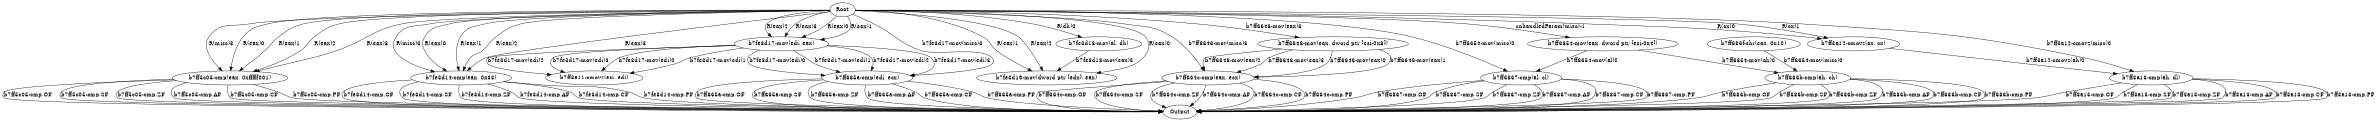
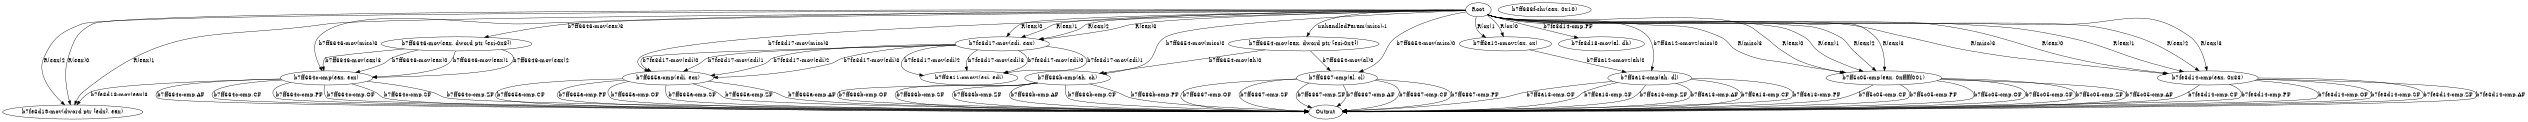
(1067, 27) -> (1568, 27)
(1075, 60) -> (178, 83)
(1779, 60) -> (1278, 21)
